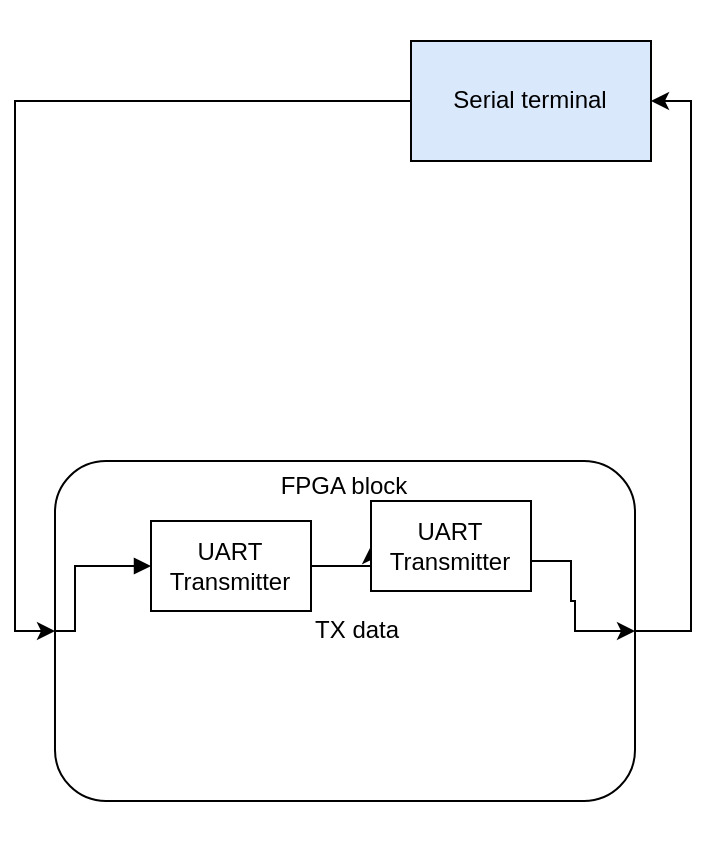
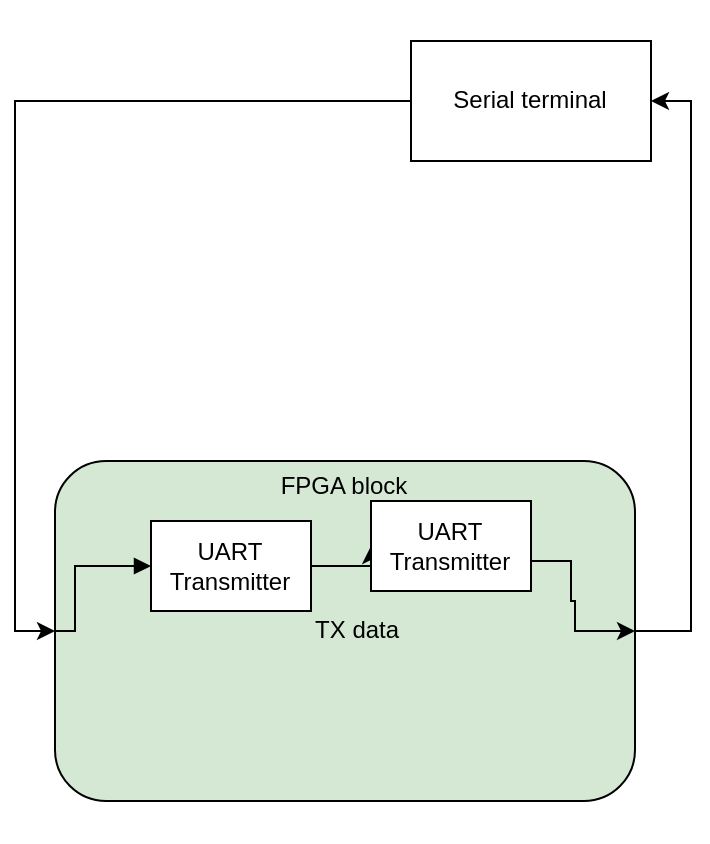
(531, 101) -> (531, 101)
(345, 631) -> (345, 631)
